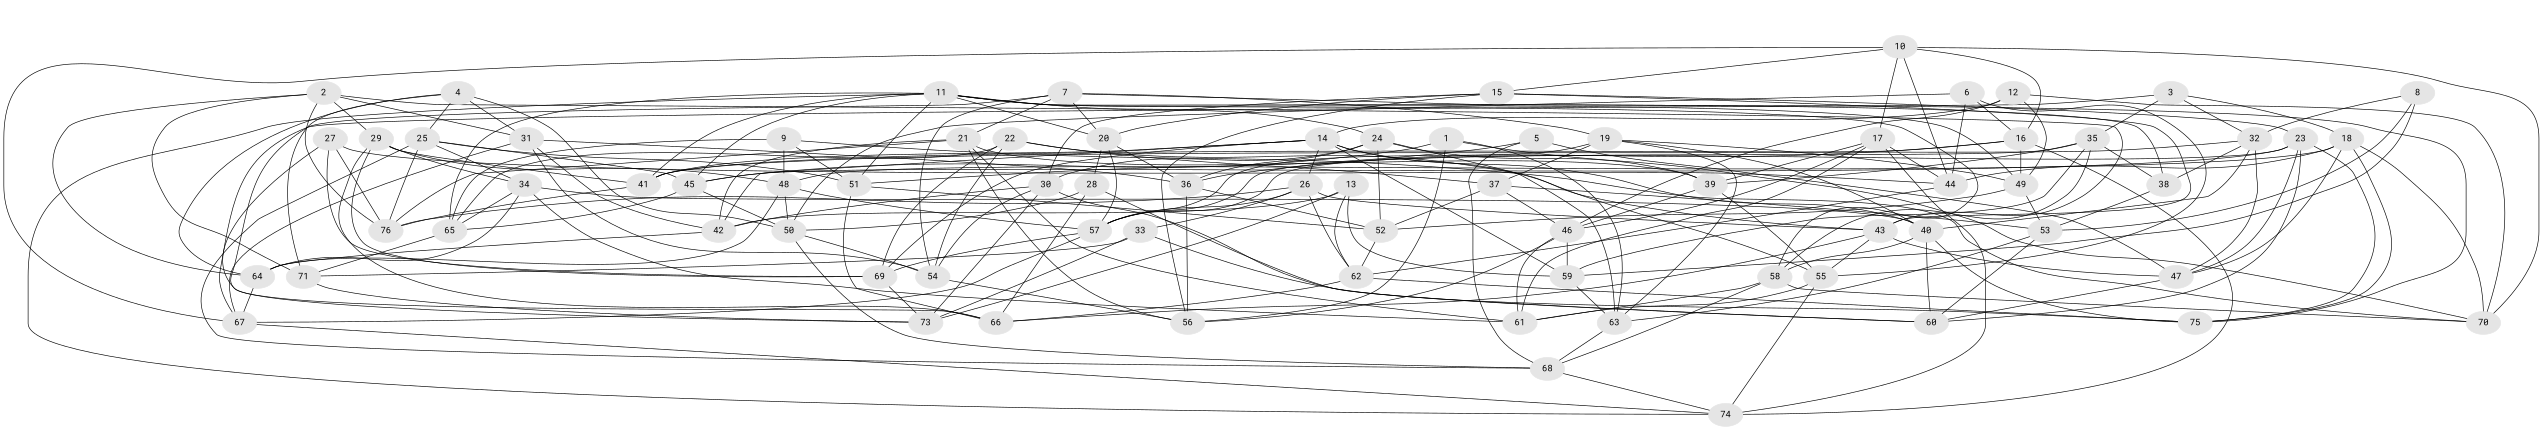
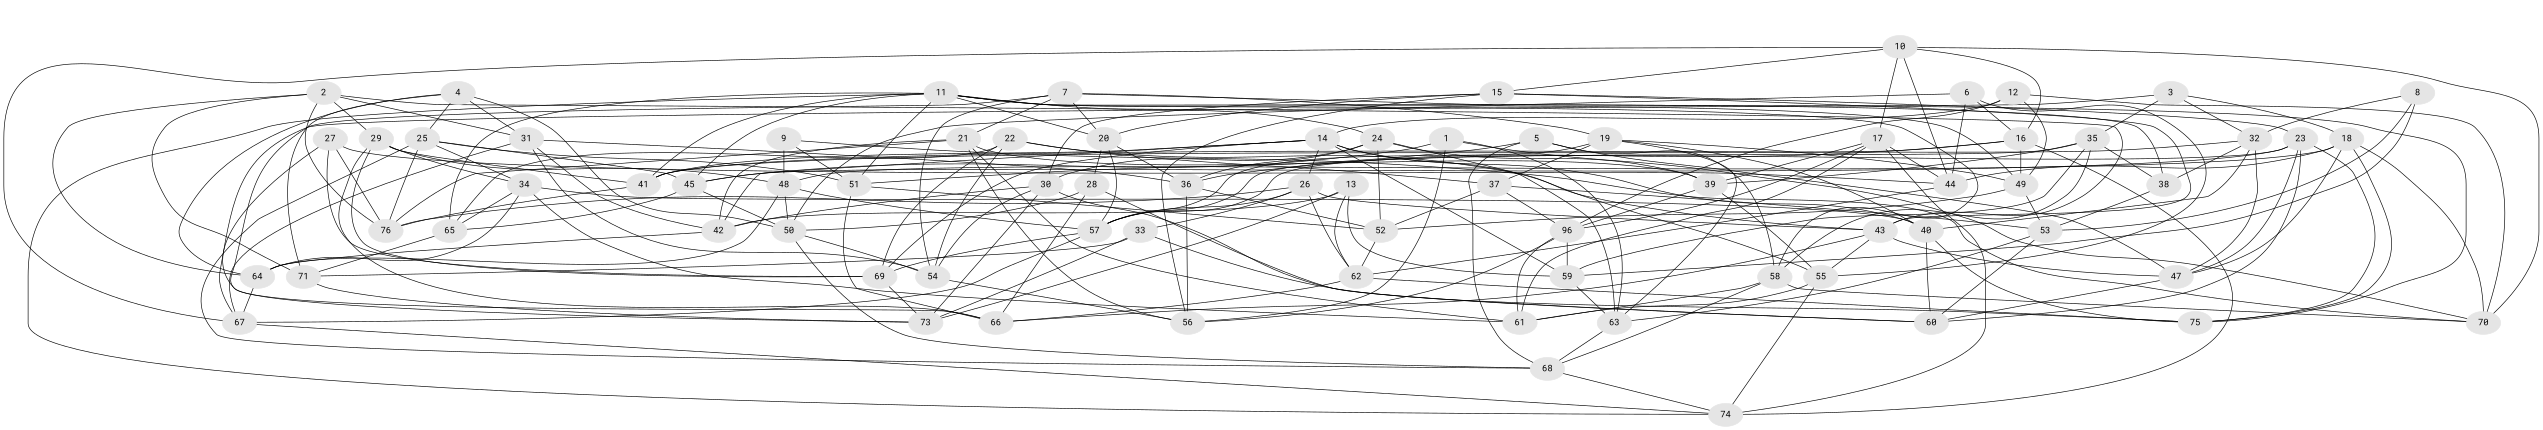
(594, 147) -> none
(1567, 231) -> (1567, 231)
(1860, 253) -> (1696, 154)
